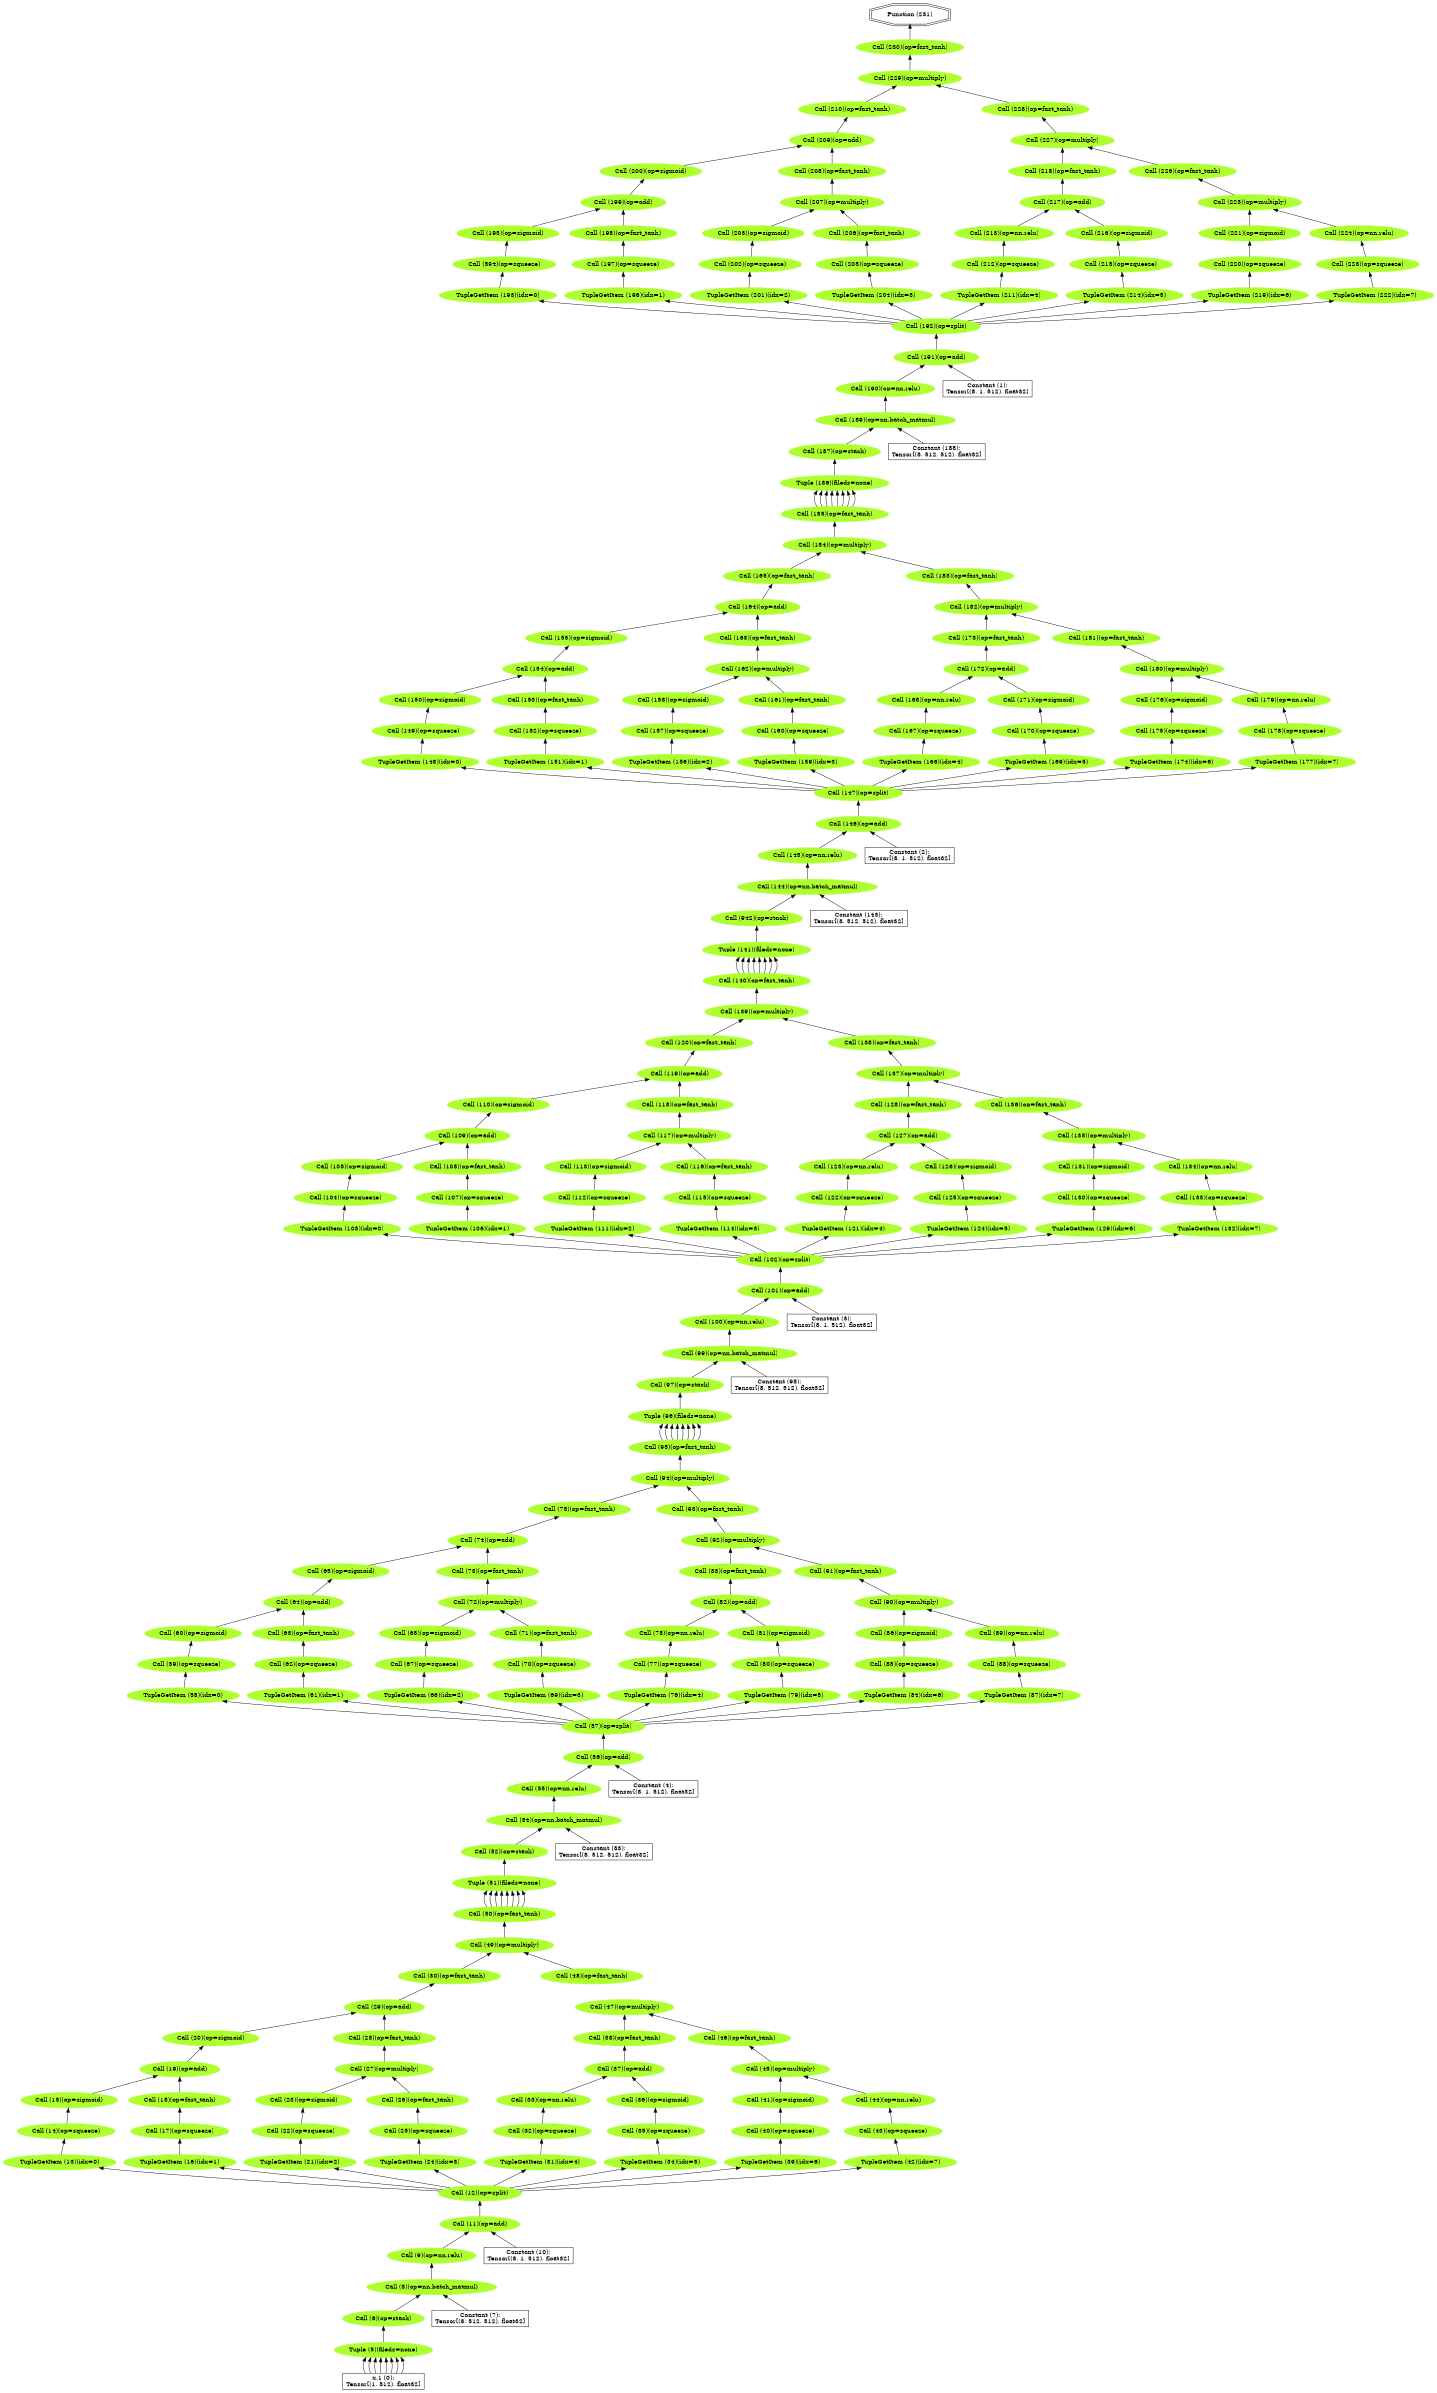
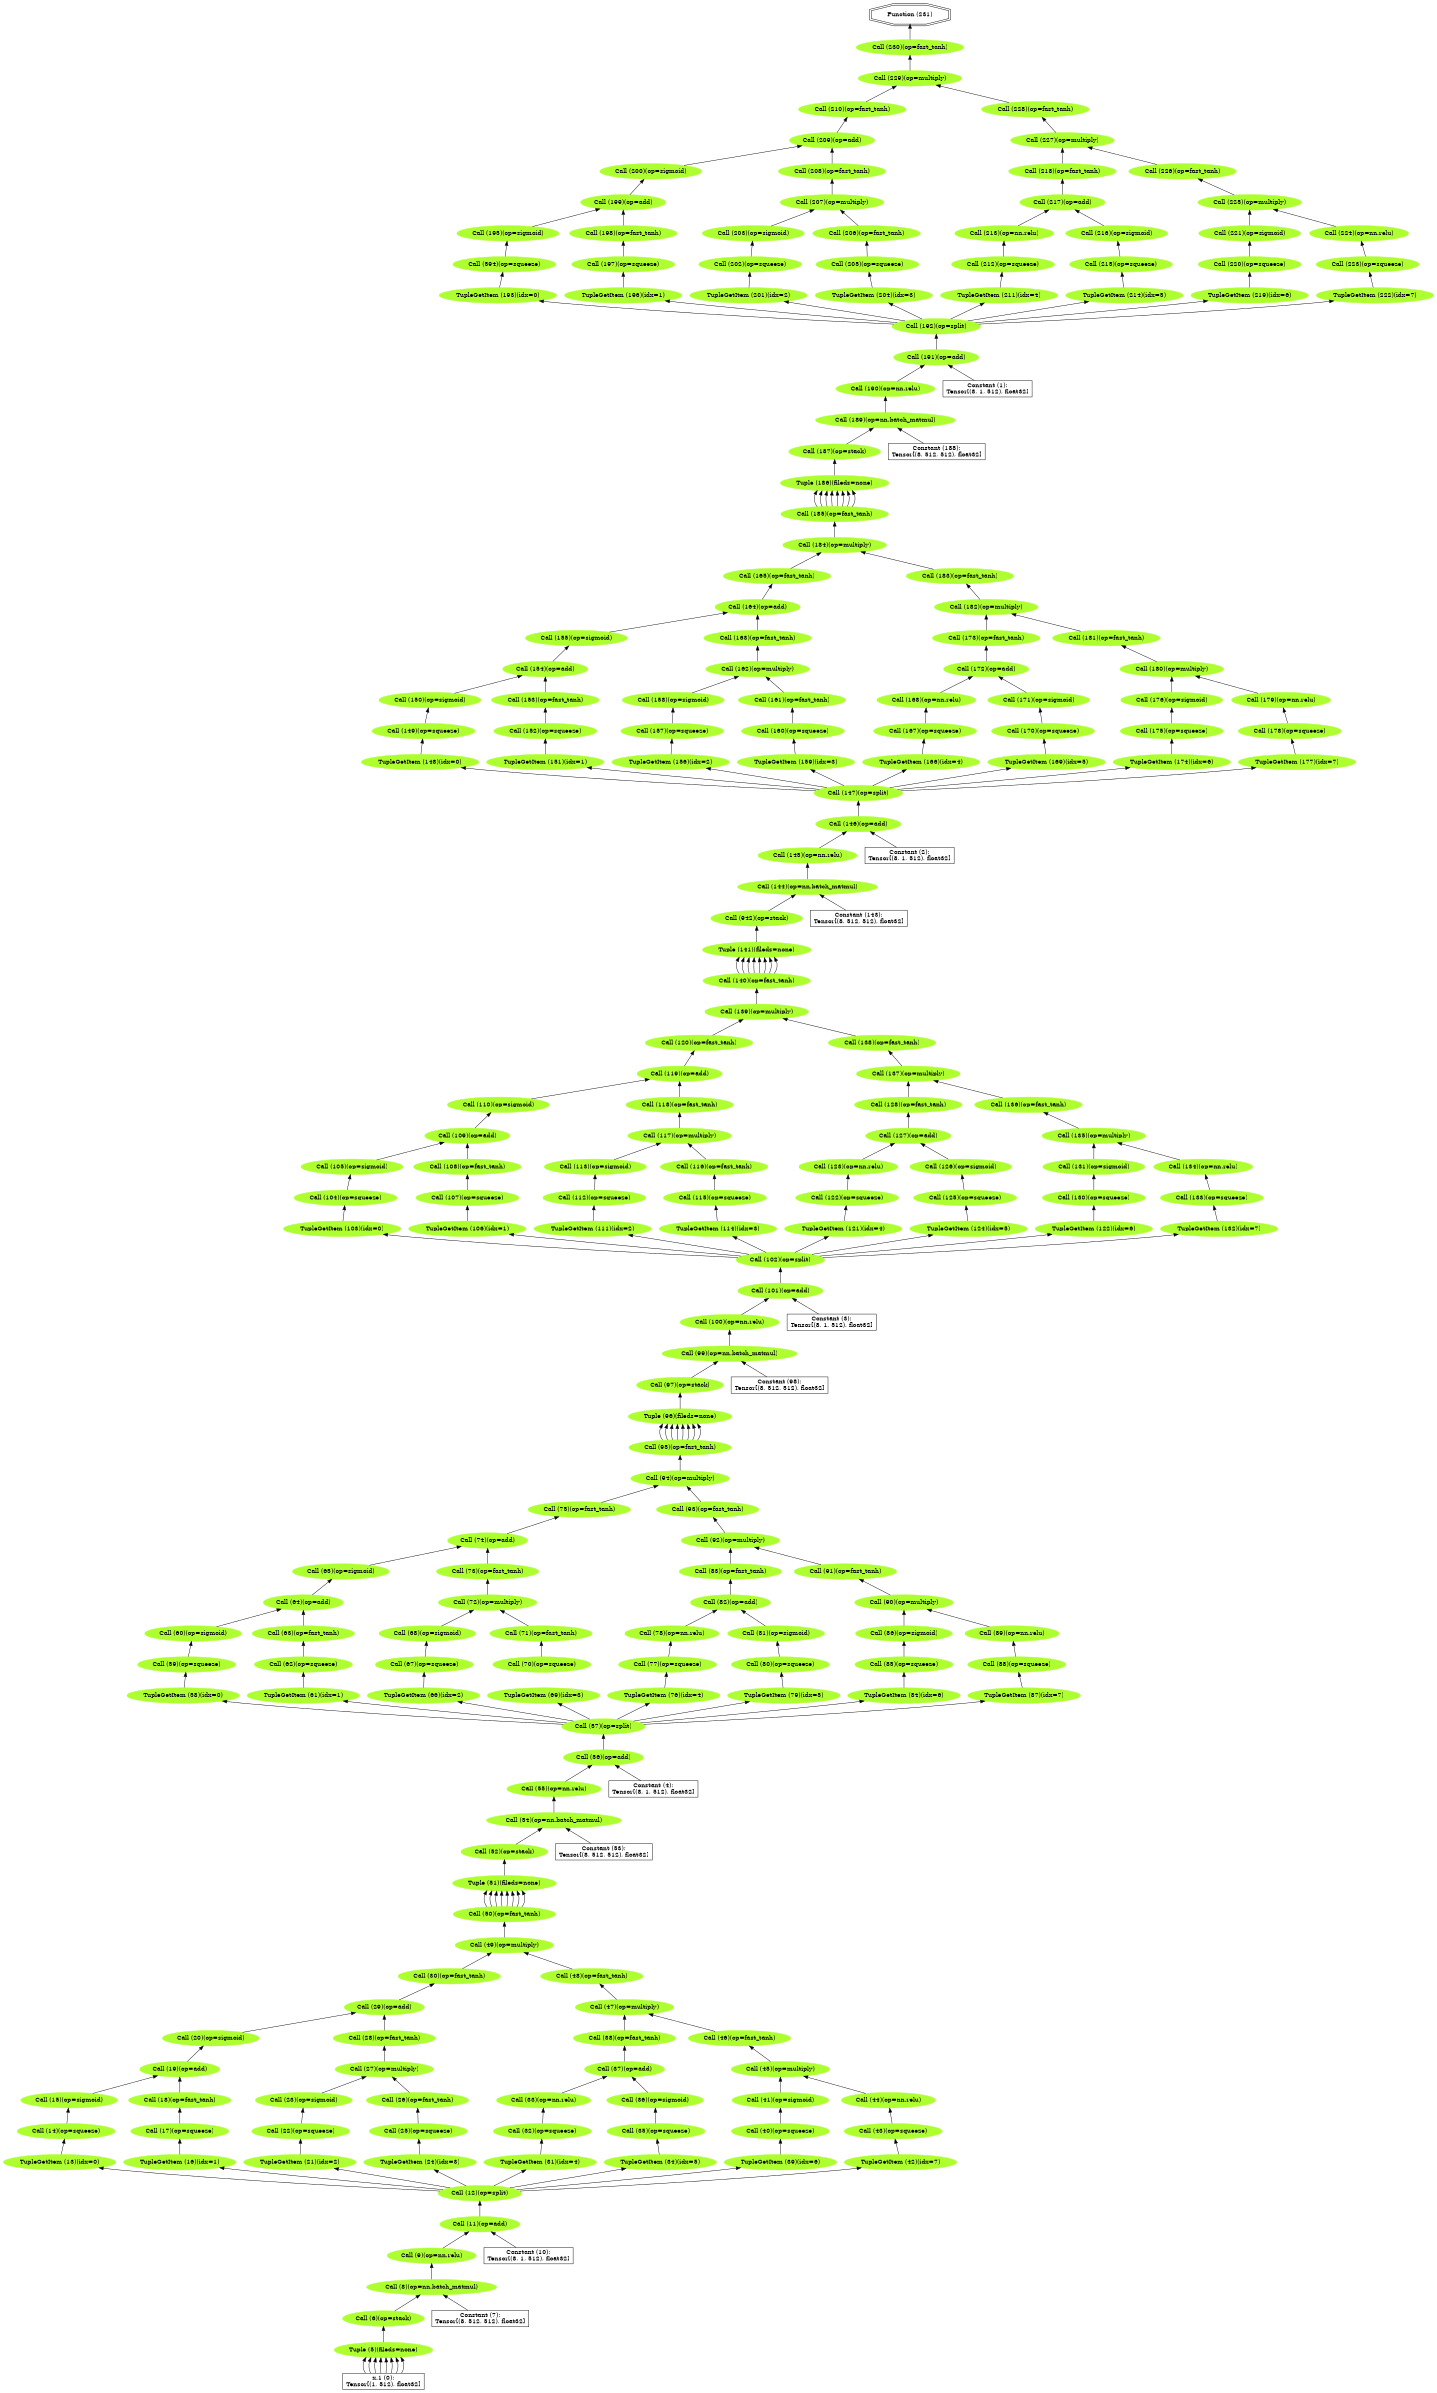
(1094, 1229) -> (1094, 1229)
(543, 1682) -> none
none -> (610, 1993)
